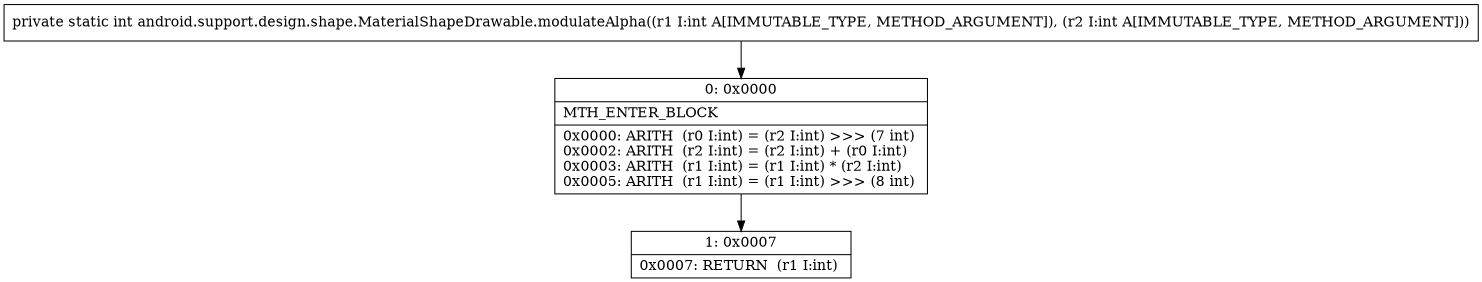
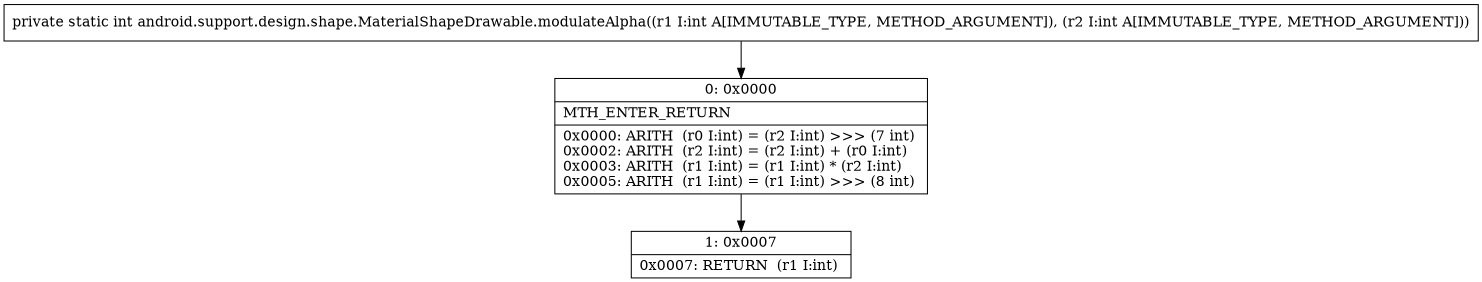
(641, 113) -> (647, 113)
